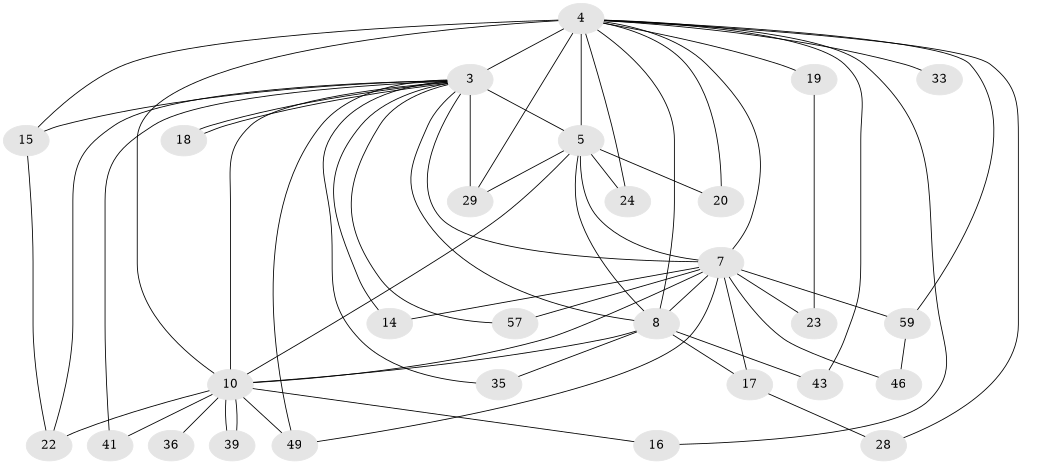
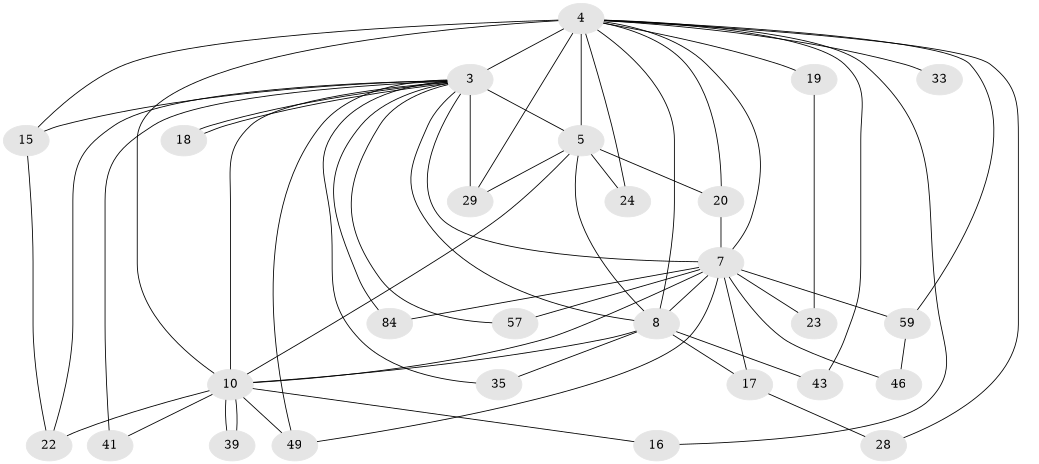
(615, 232) -> (721, 232)
(390, 324) -> (390, 324)
(171, 446) -> none
